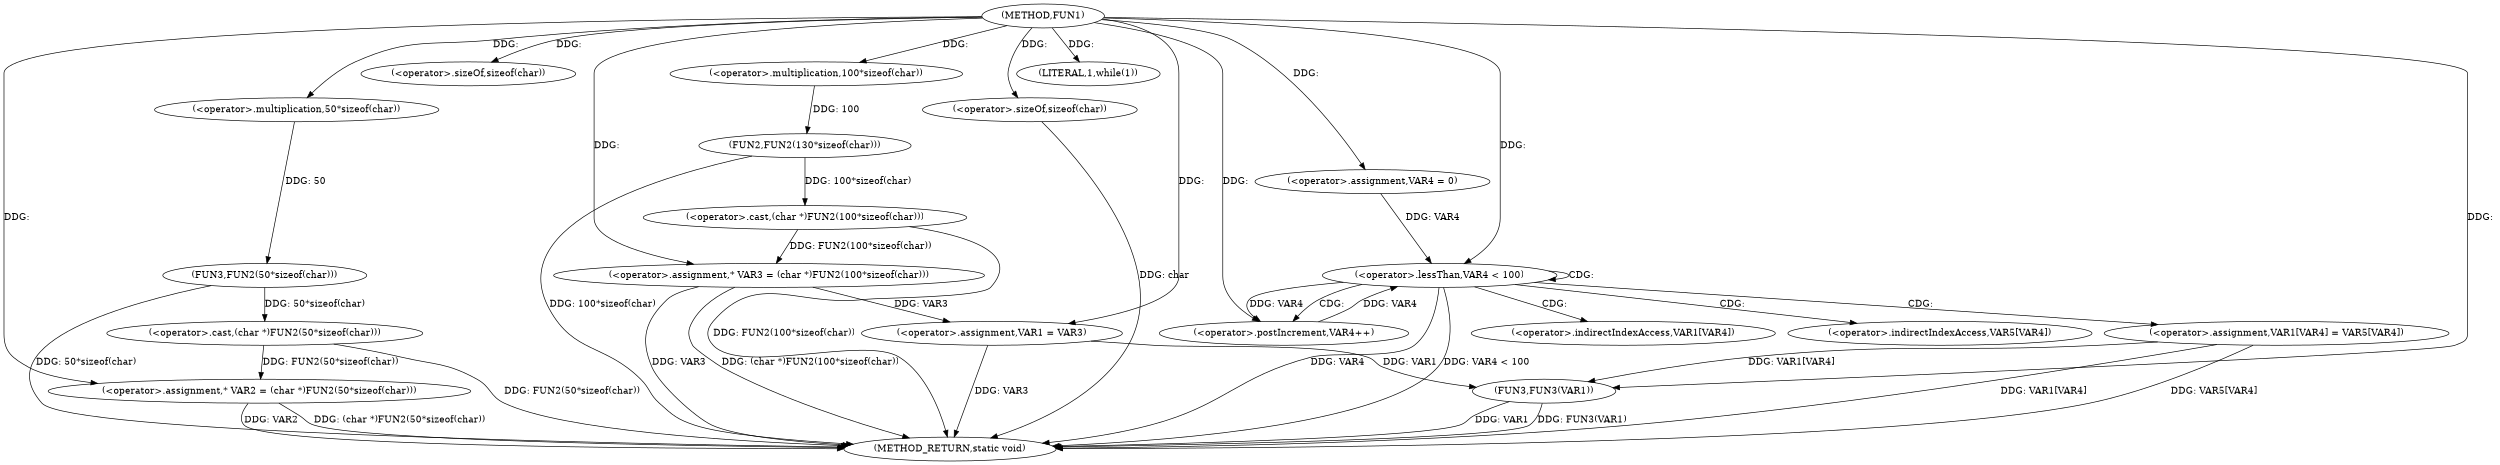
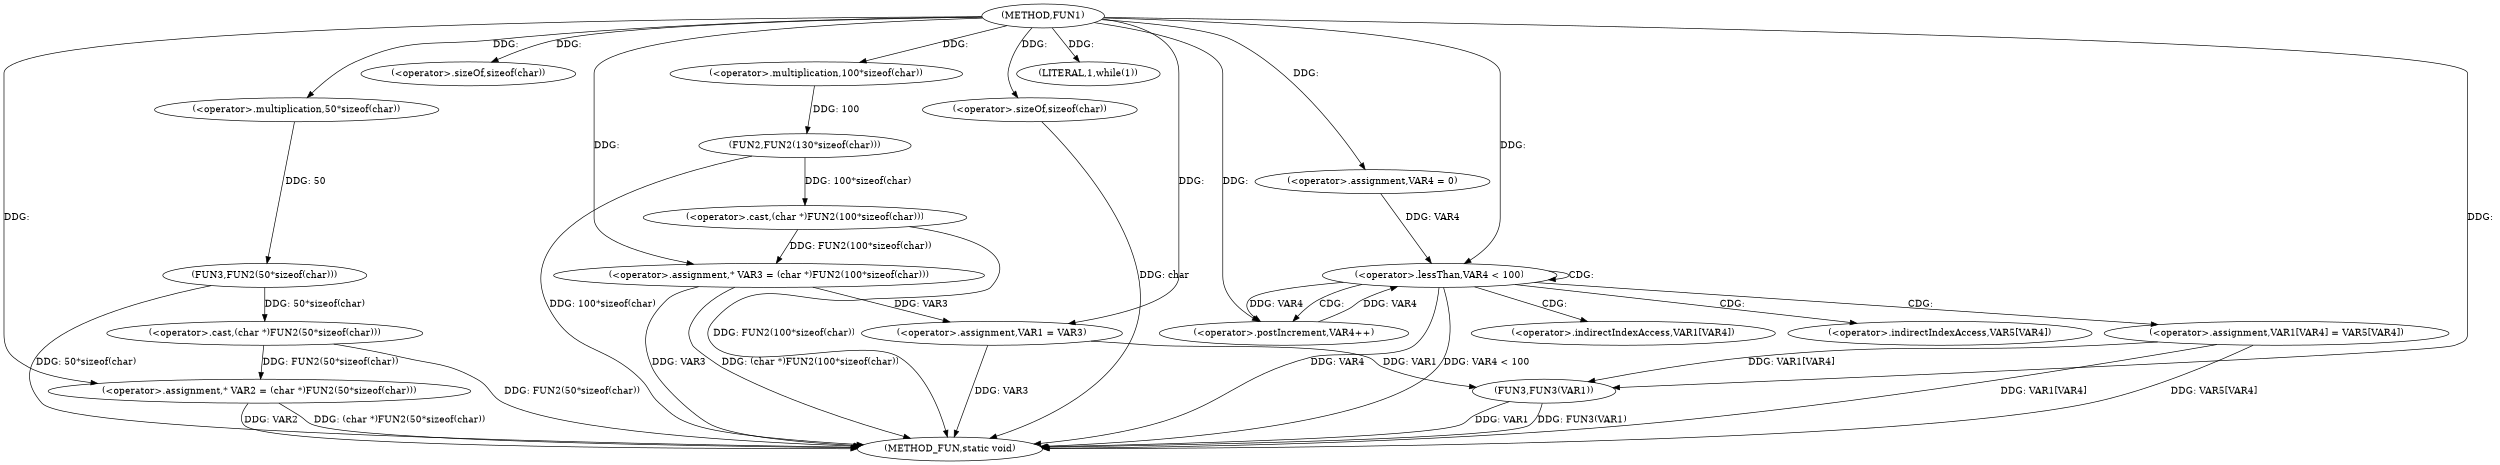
(950, 449) -> (950, 449)
